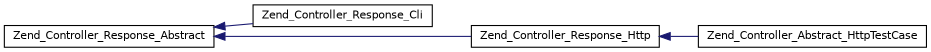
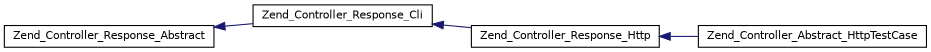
(348, 36) -> (457, 26)
